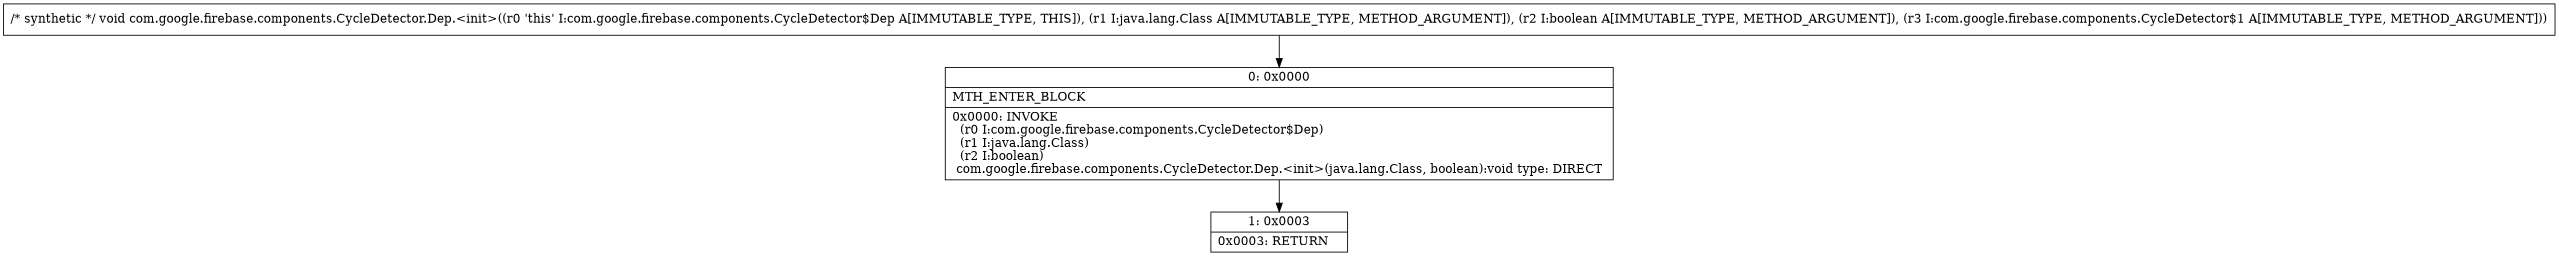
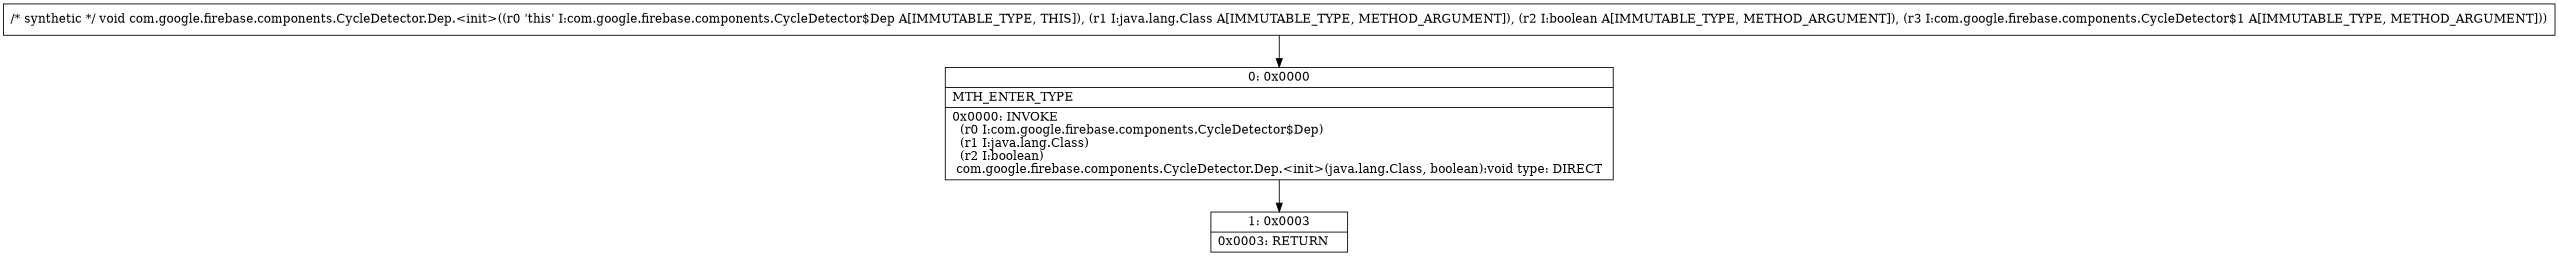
(1019, 97) -> (1013, 97)
